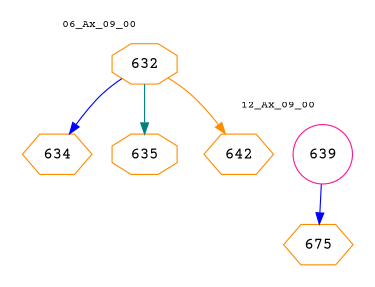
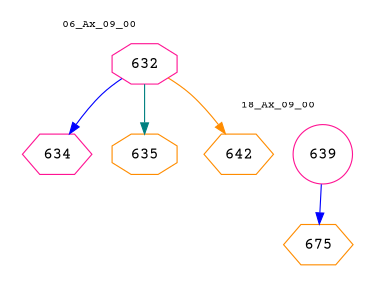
(145, 64) -> (145, 64)
(279, 105) -> (279, 105)
(57, 154) -> (57, 154)
